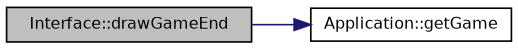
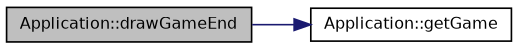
(129, 25) -> (129, 25)
